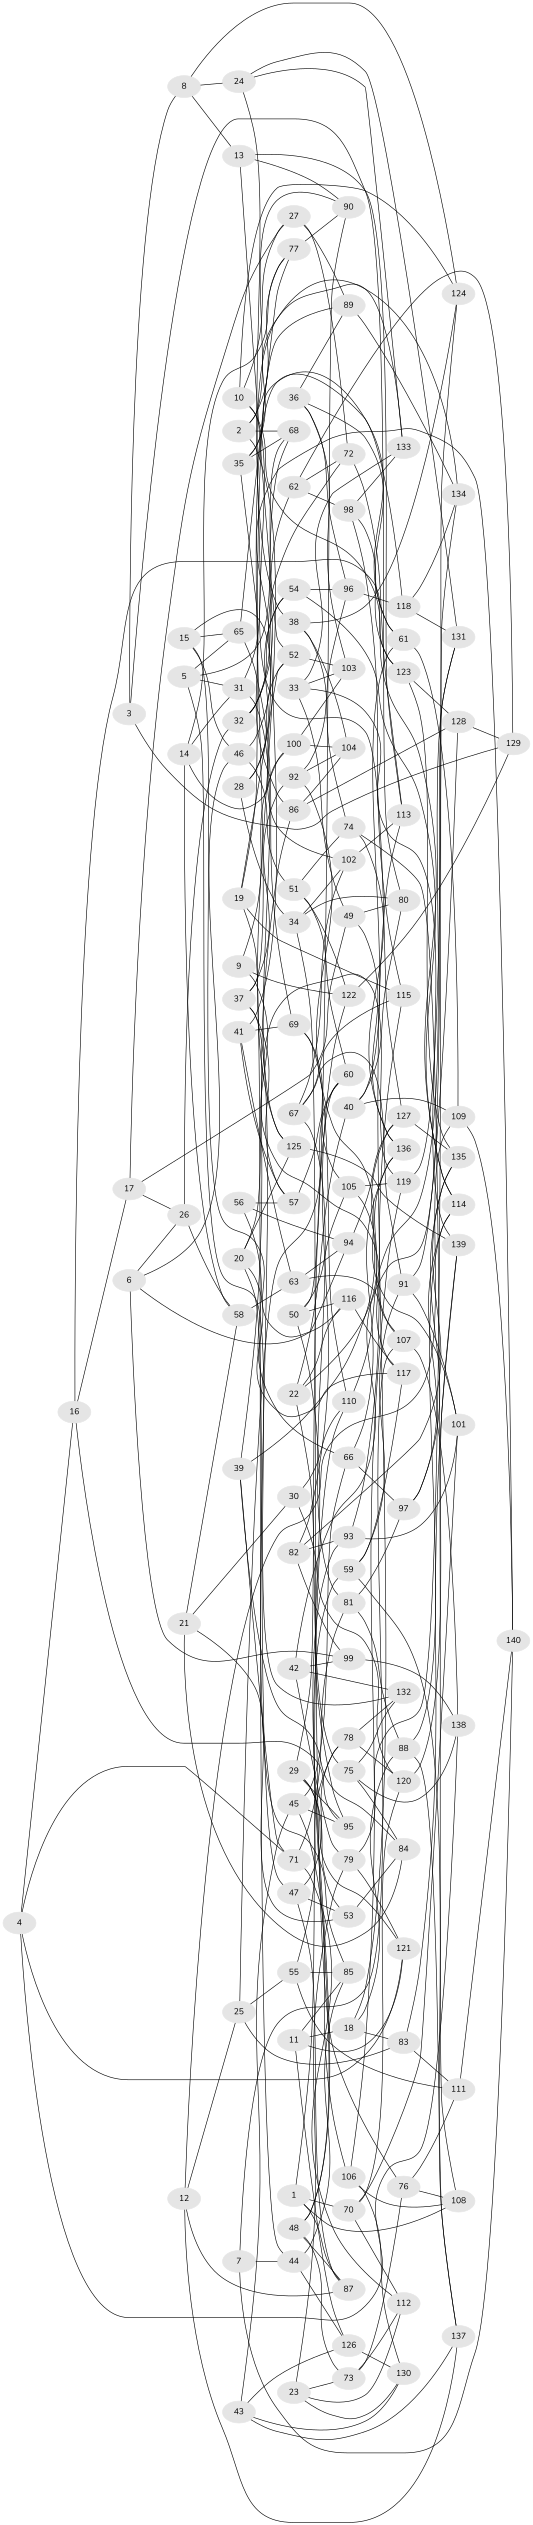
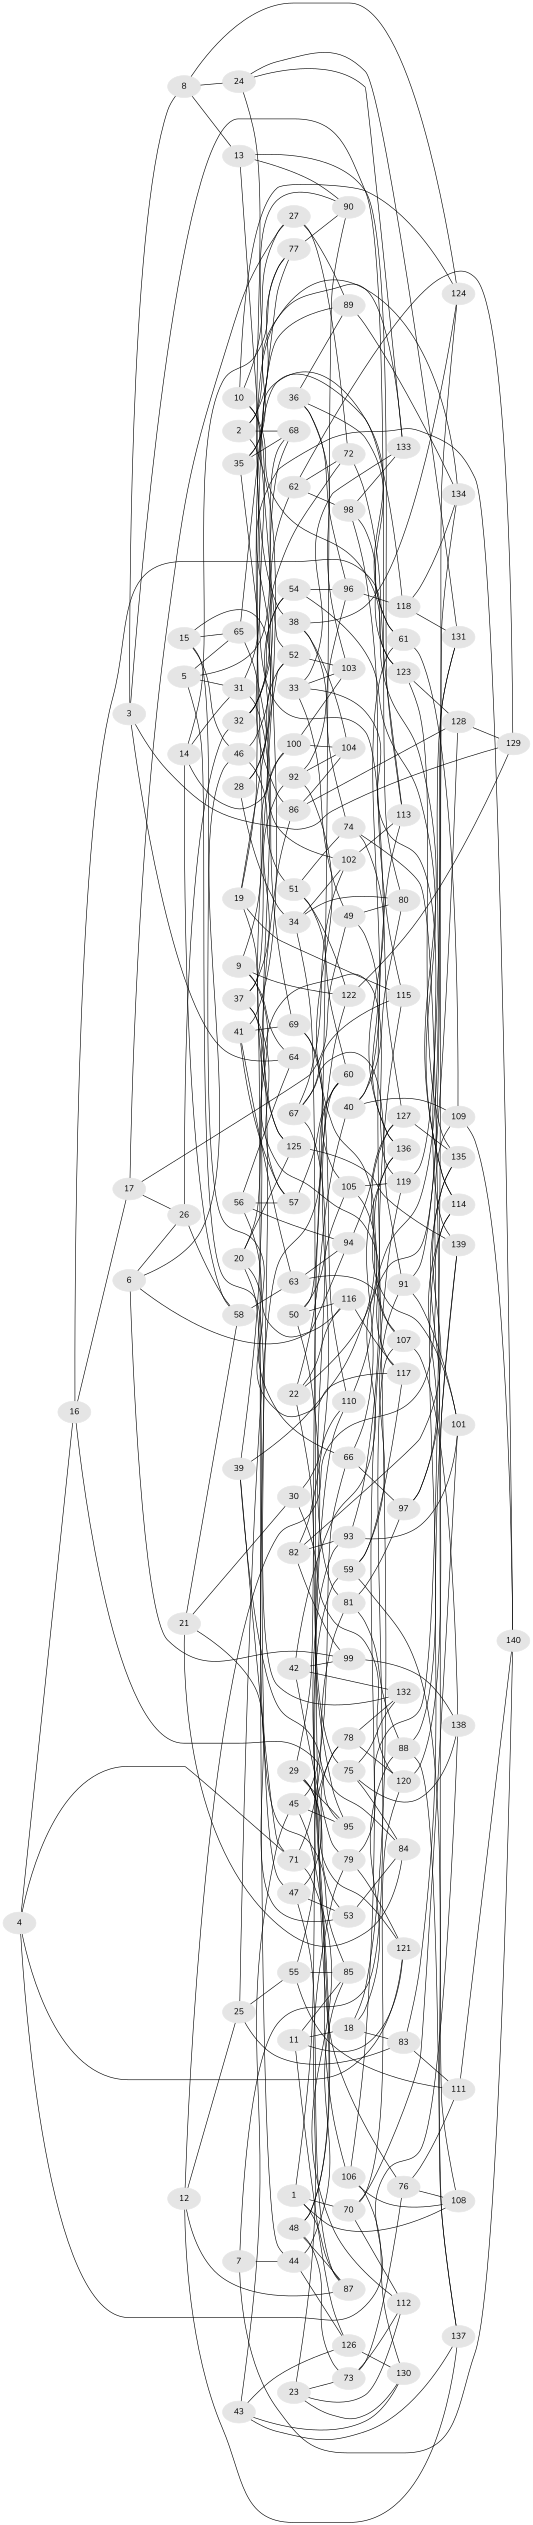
none -> (294, 1058)
